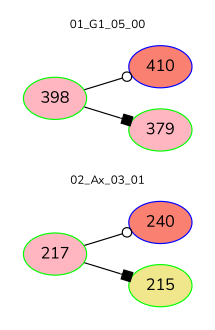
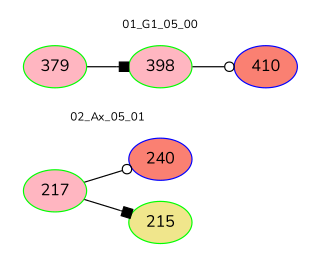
(102, 112) -> (102, 67)
(108, 181) -> (108, 118)
